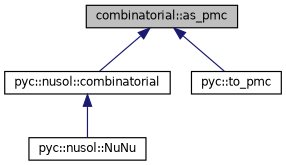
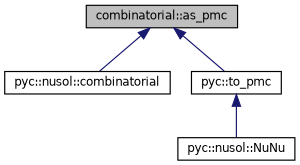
(87, 122) -> (236, 122)
